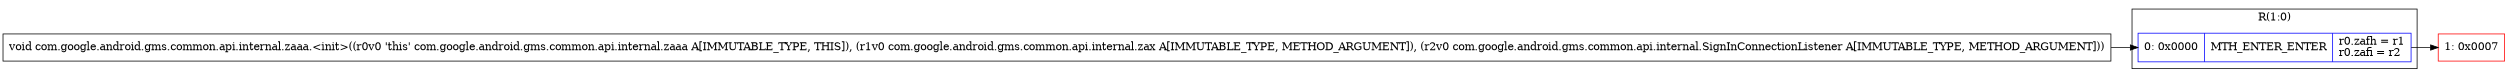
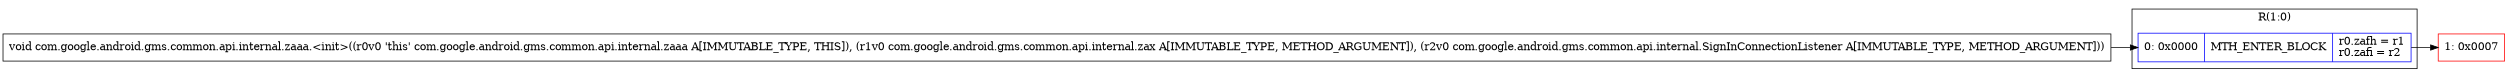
(2269, 47) -> (2269, 47)
